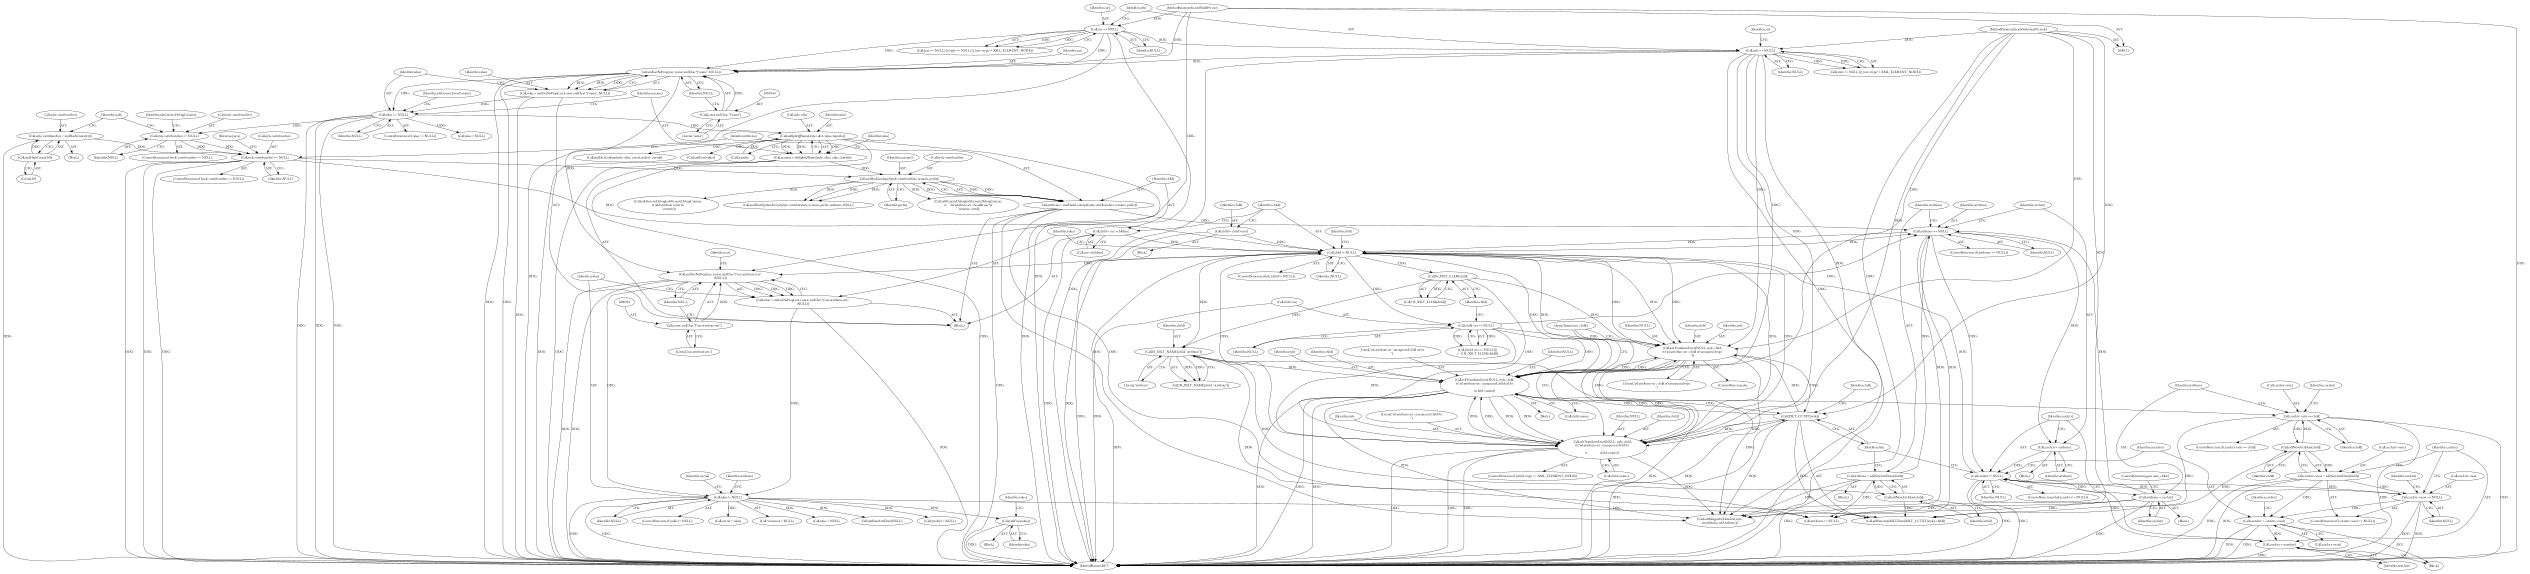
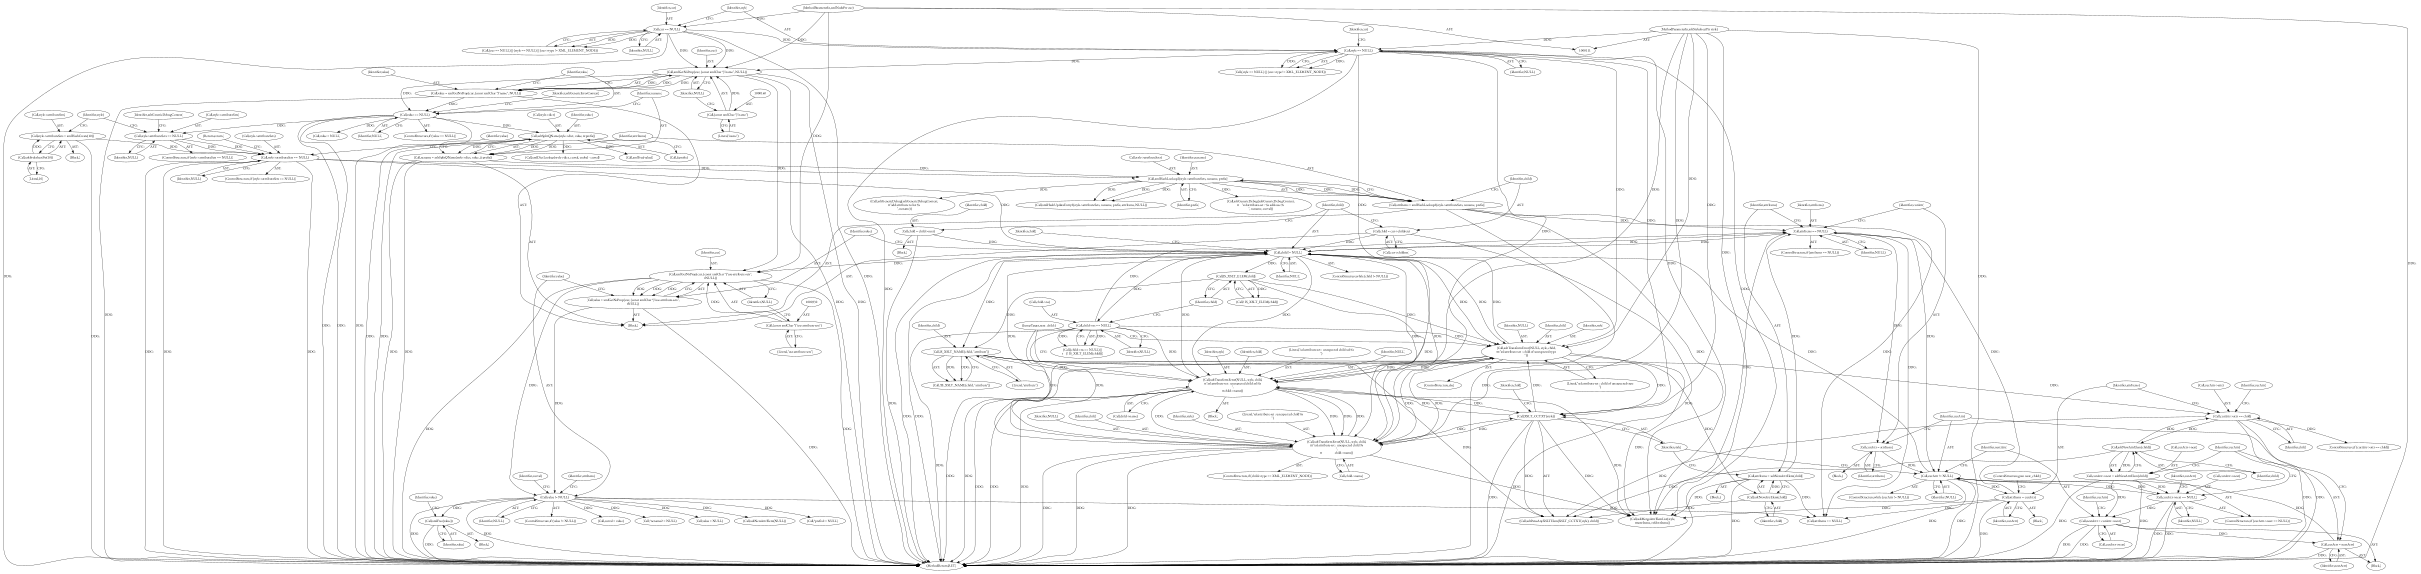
(756, 147) -> (642, 147)
none -> (1647, 155)
(35, 158) -> (36, 158)
(1094, 353) -> (911, 373)
(2277, 429) -> (2312, 429)
(758, 508) -> (616, 508)
